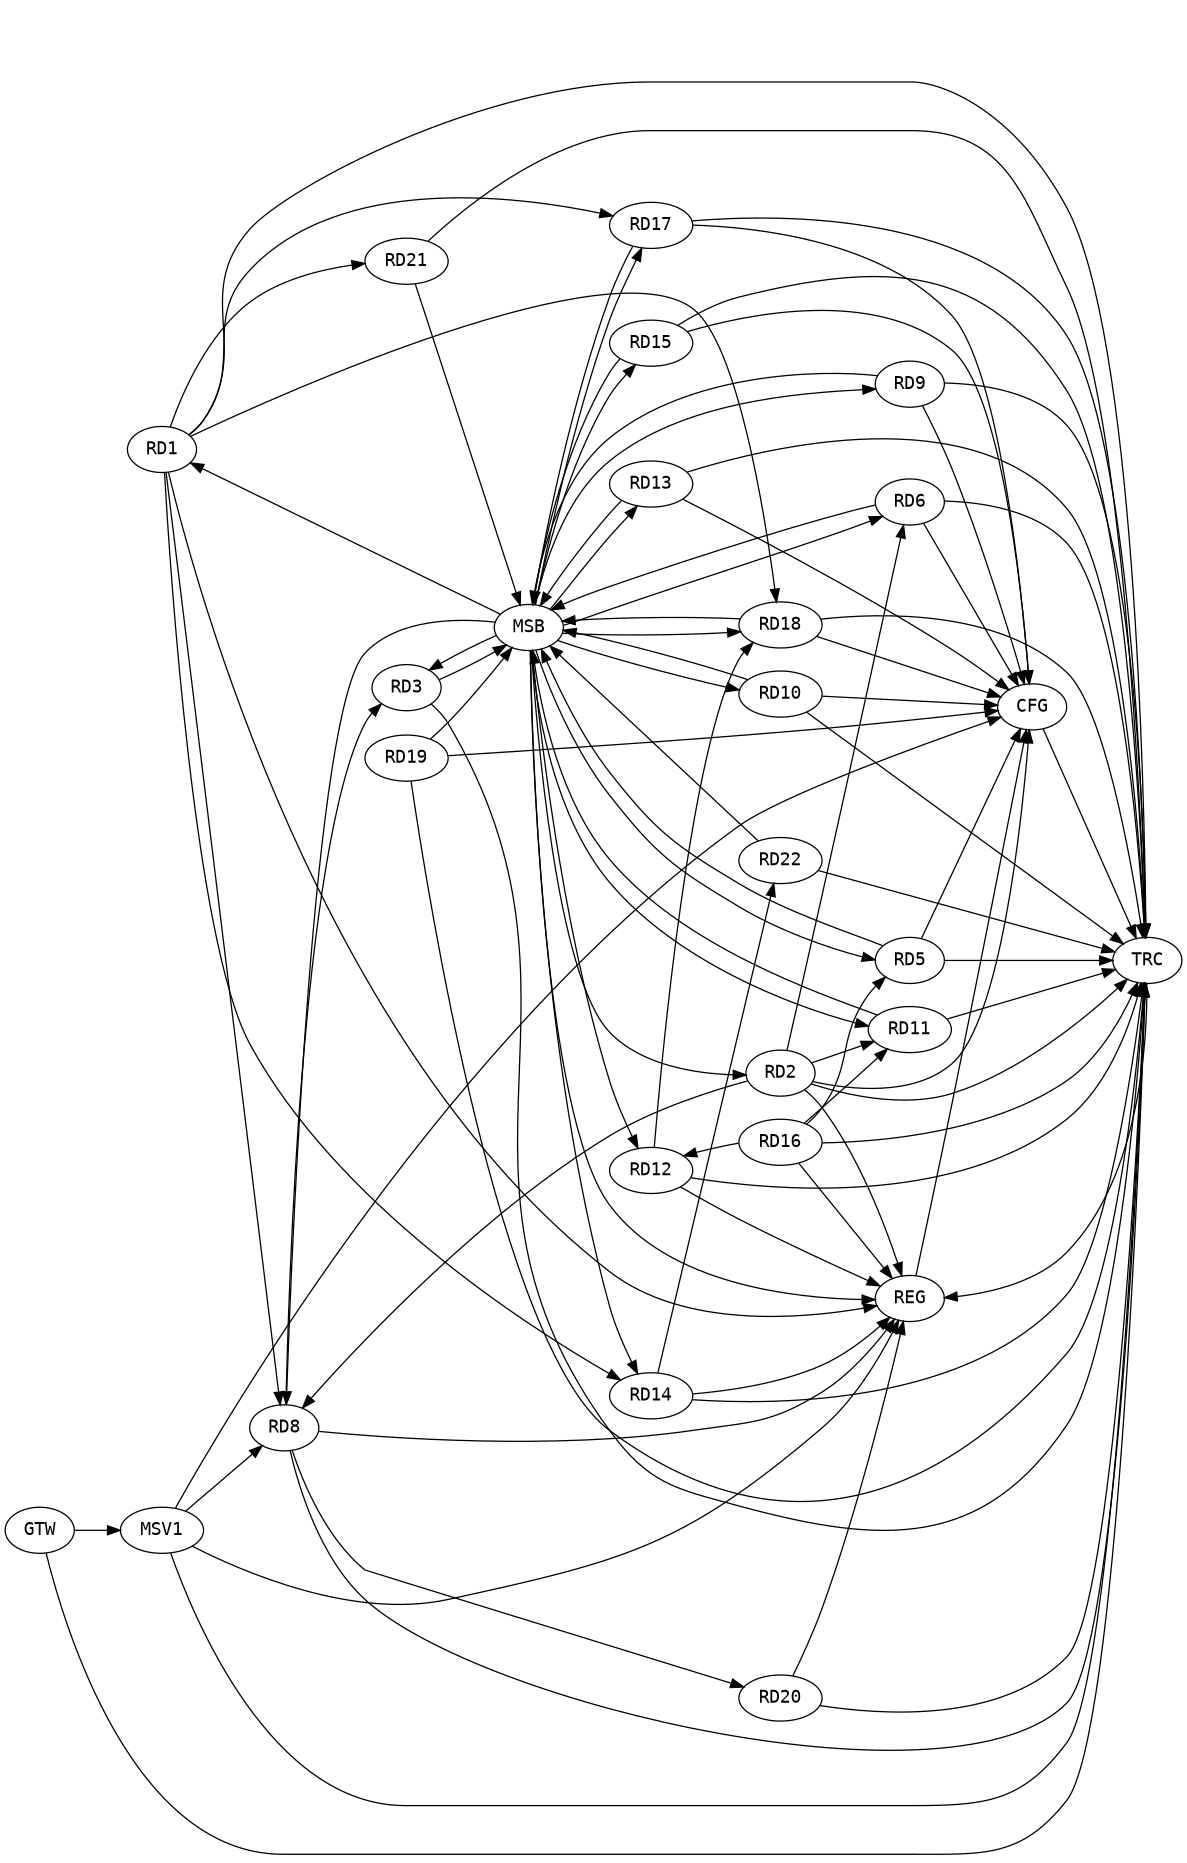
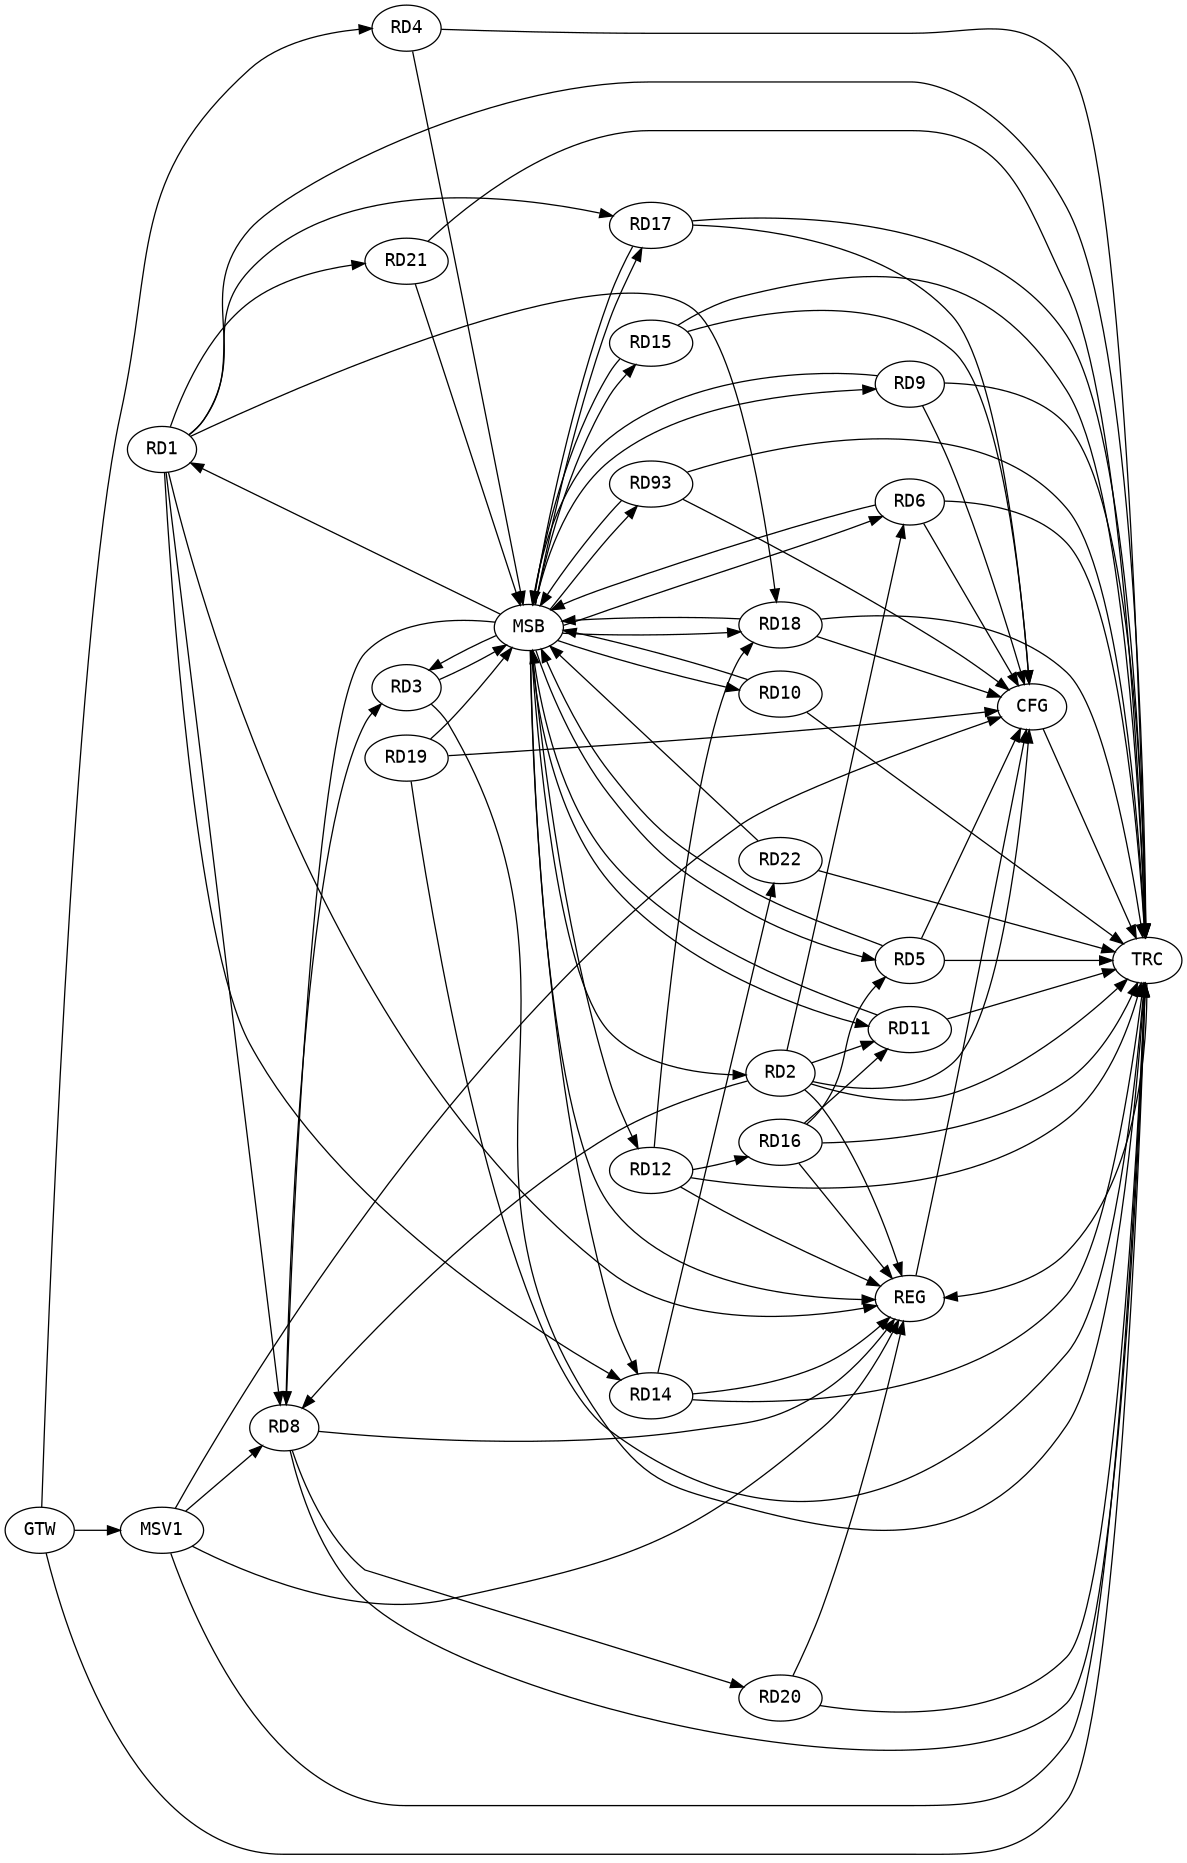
none -> (407, 28)
(651, 484) -> (651, 484)
(903, 700) -> none
(720, 1147) -> (715, 1165)
